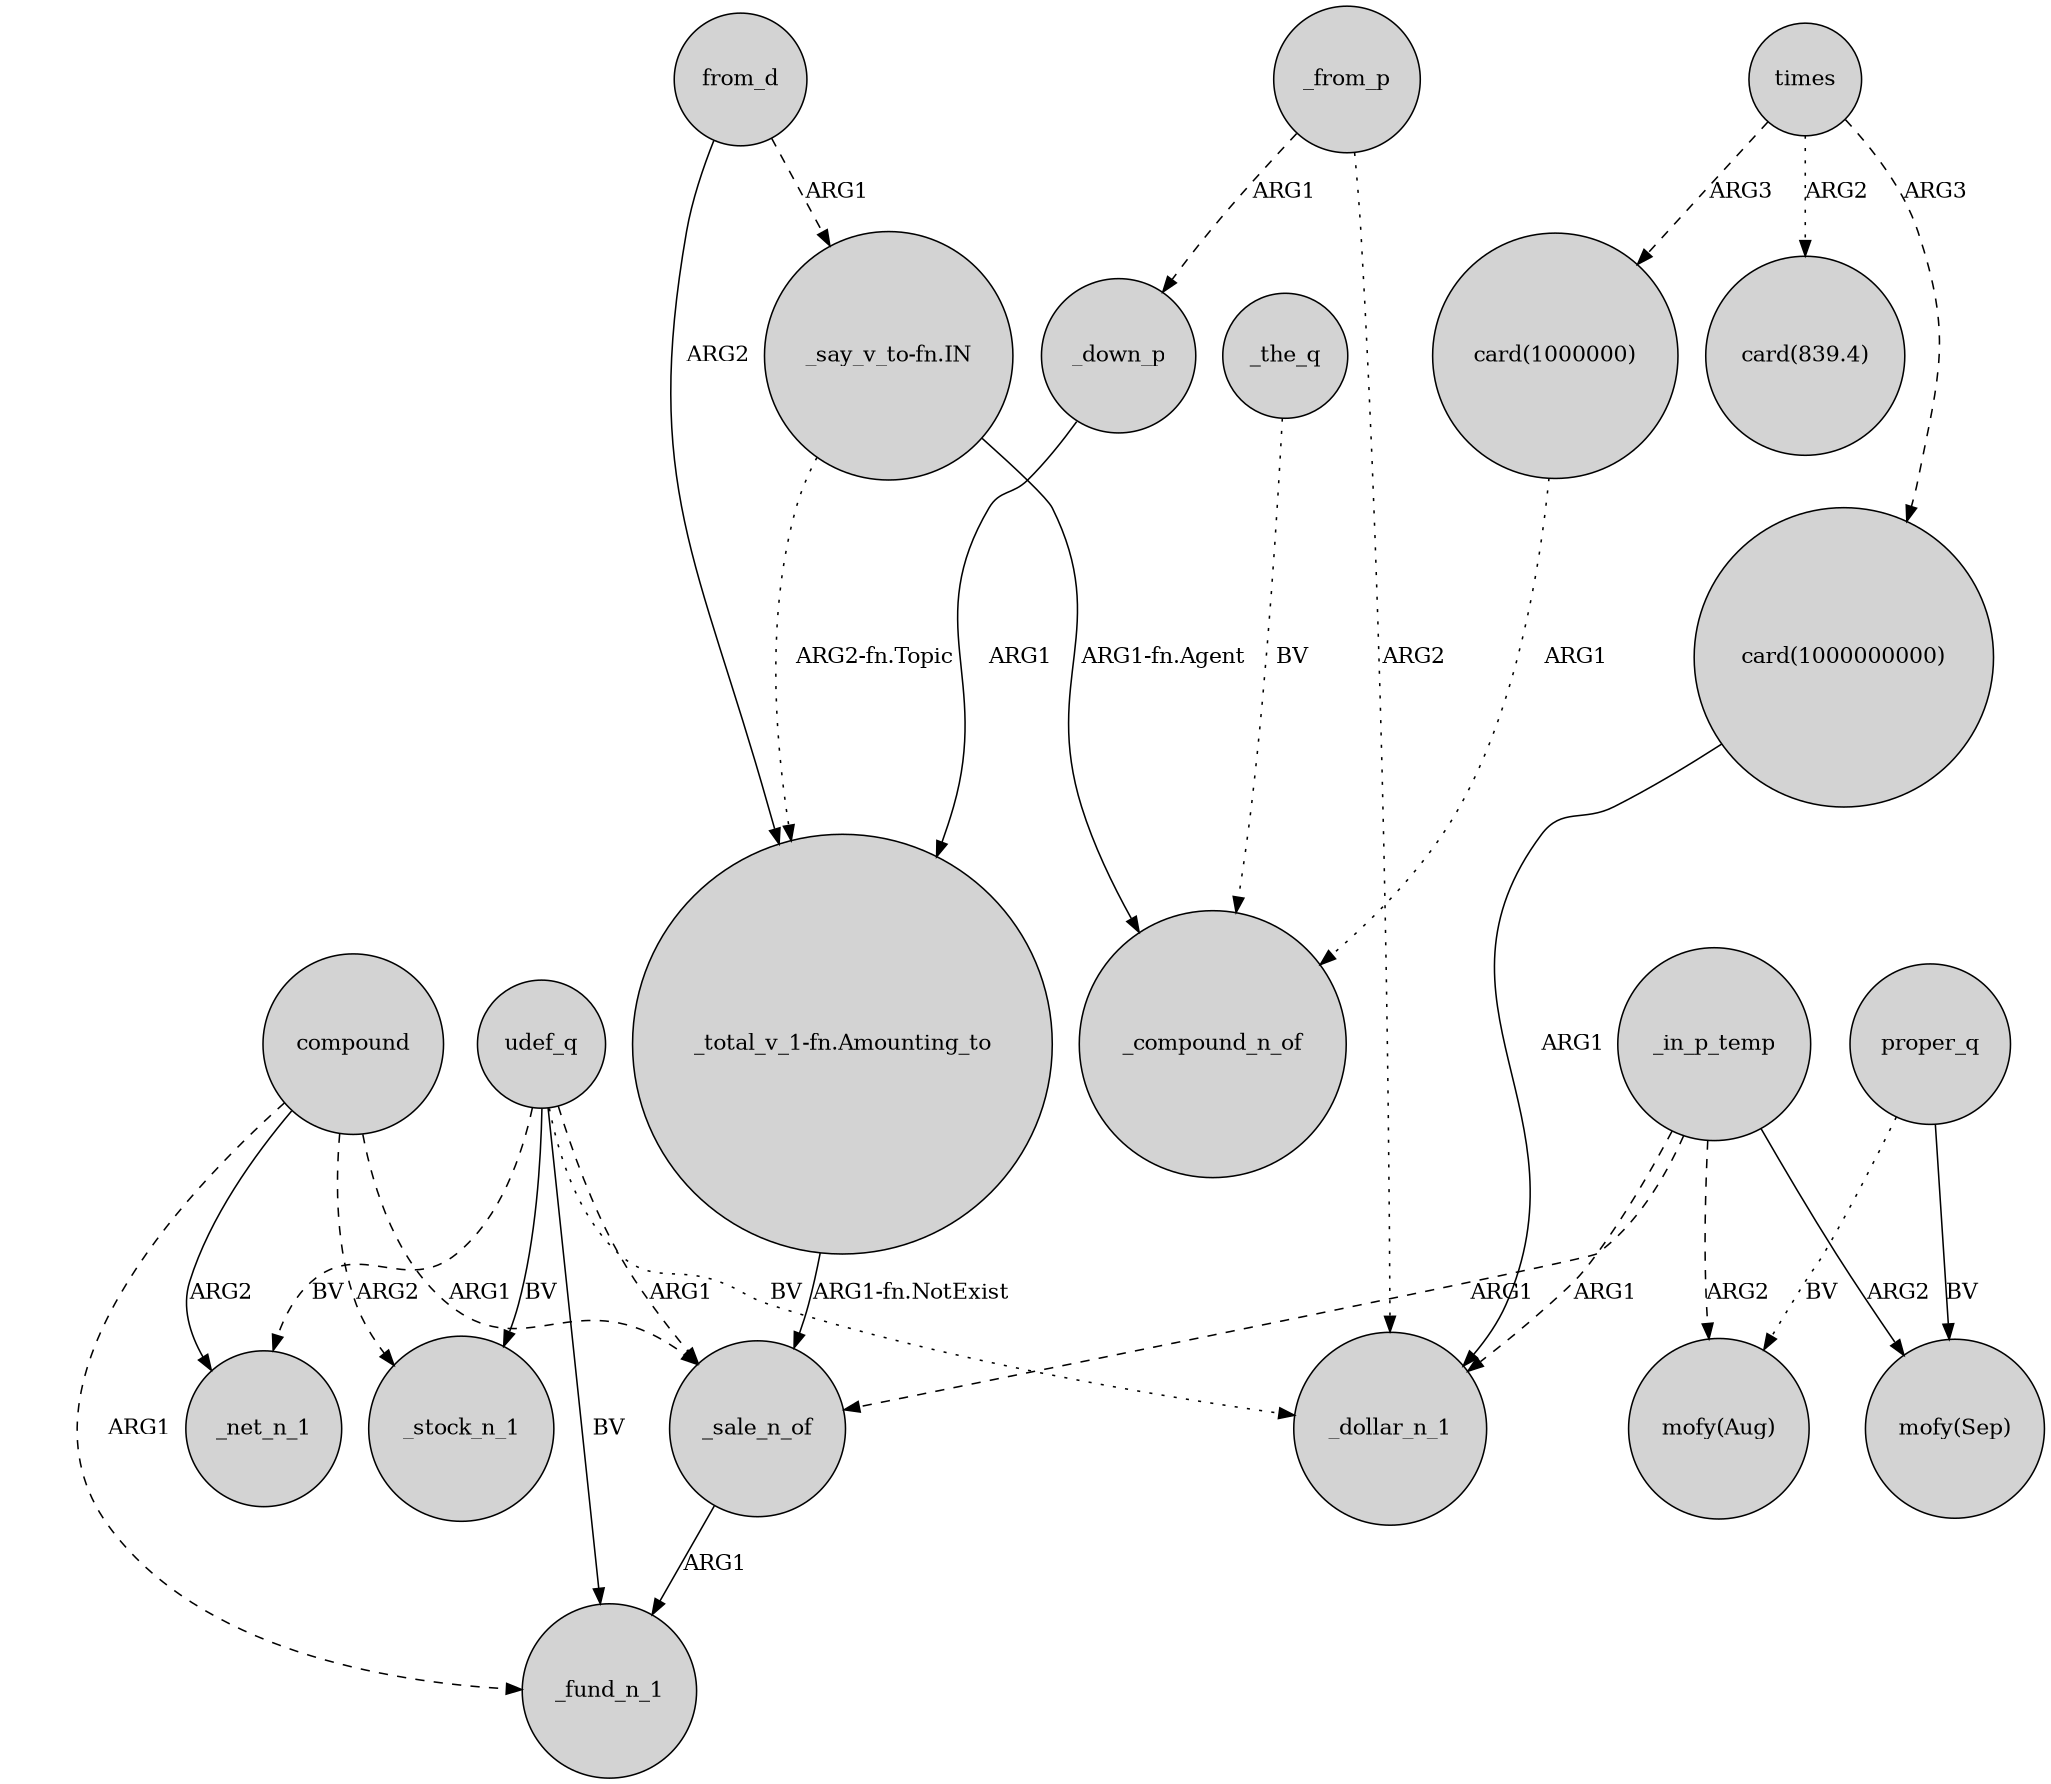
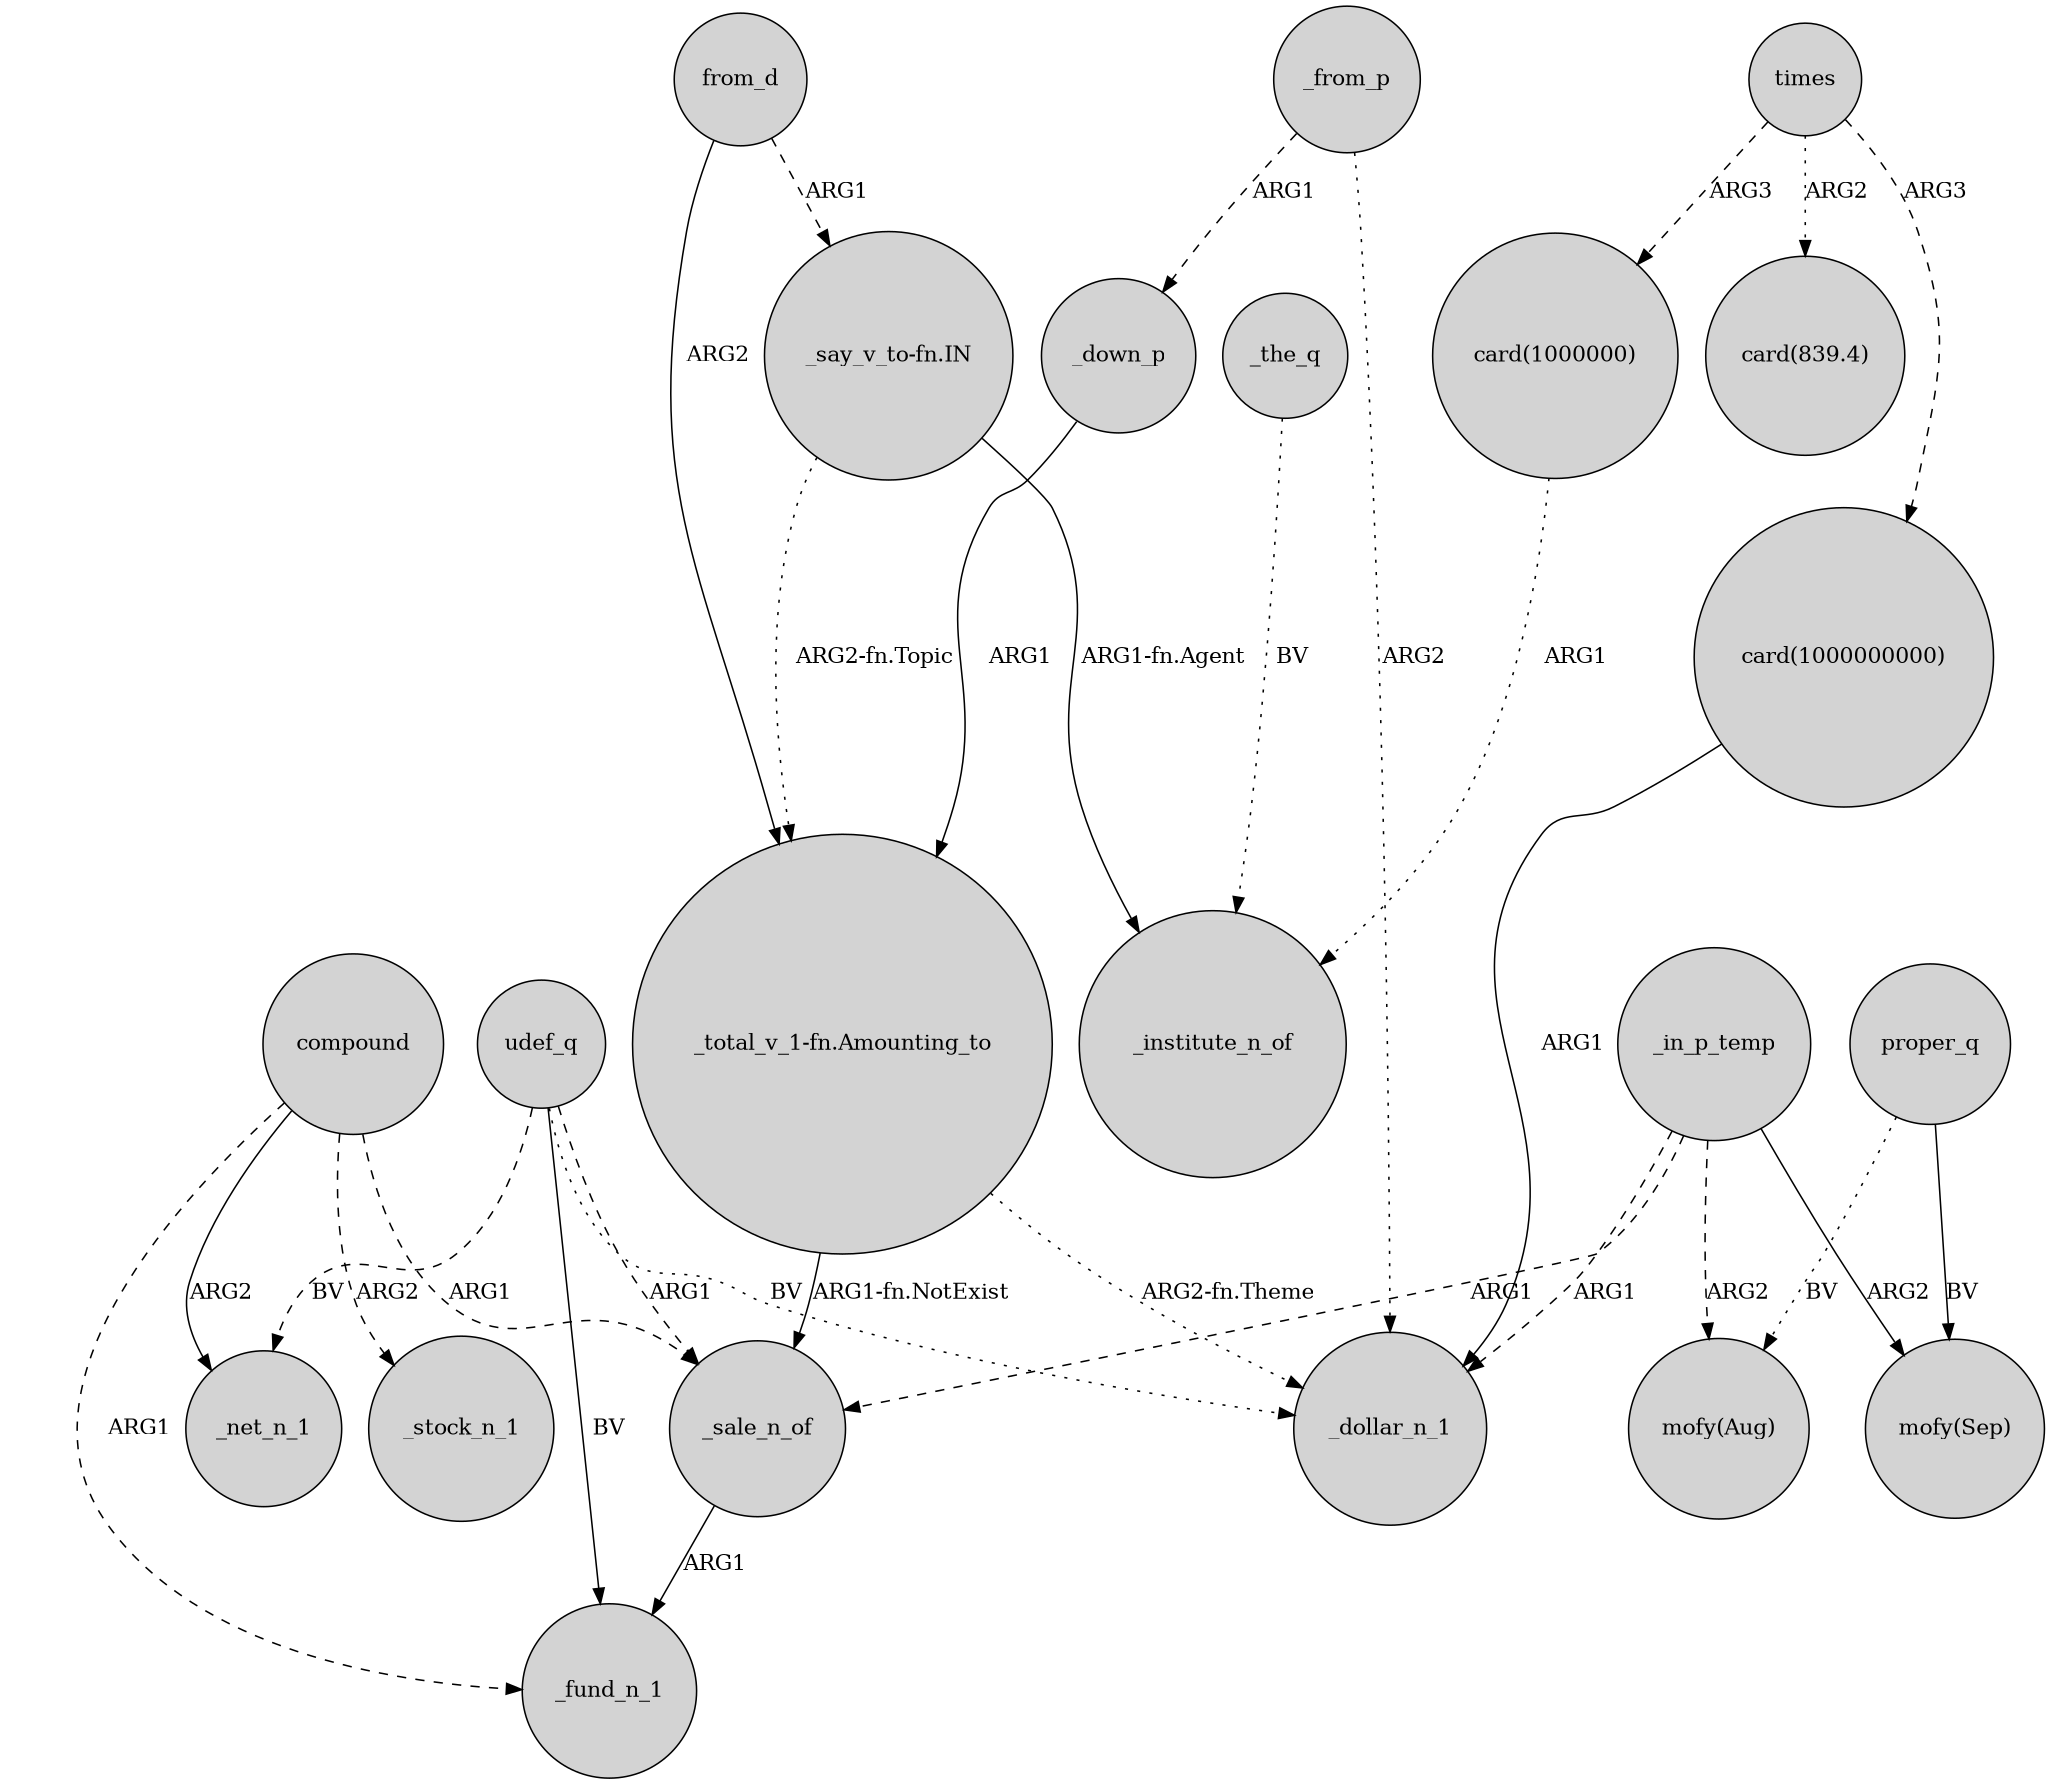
(1213, 1044) -> (1213, 1044)
(534, 1221) -> none
none -> (1133, 1298)
